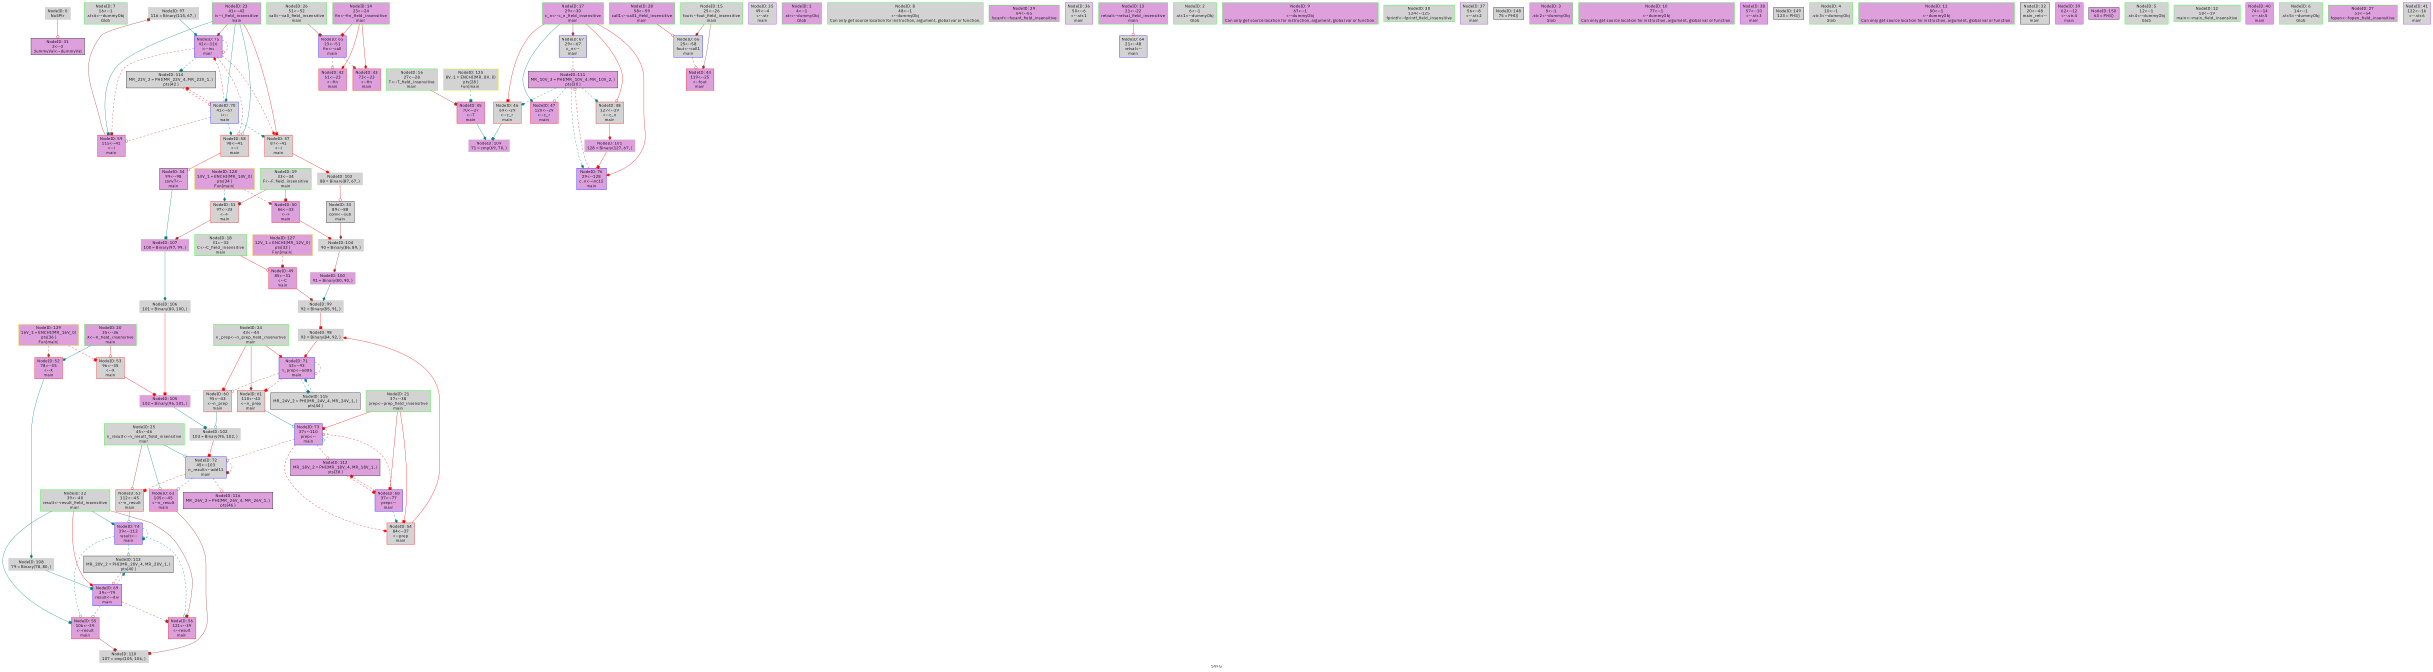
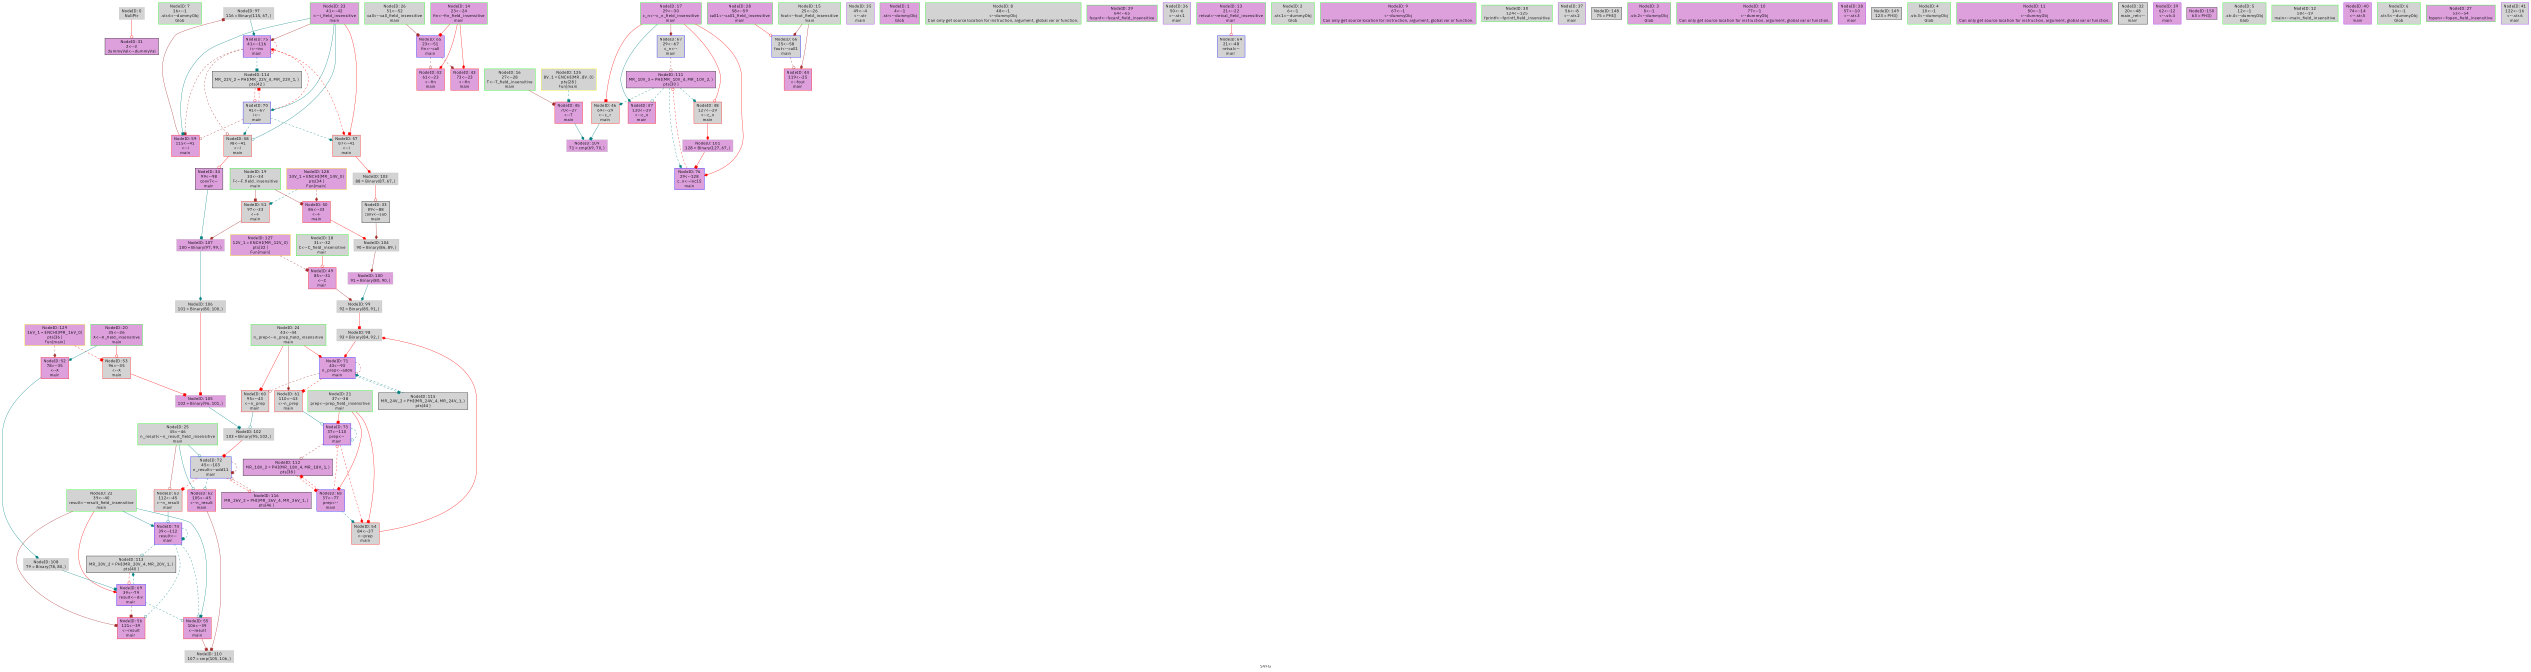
(262, 449) -> (244, 486)
